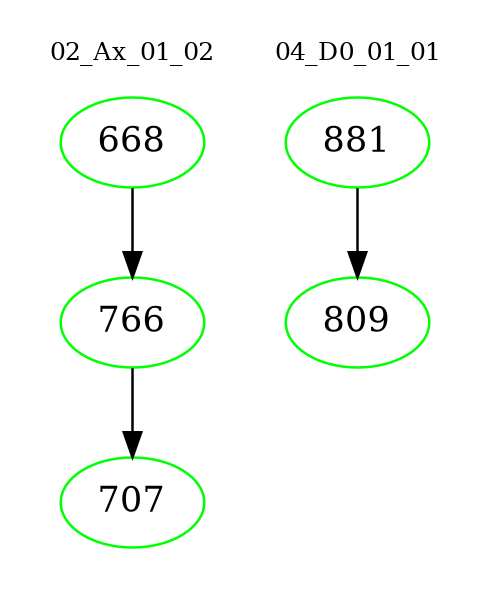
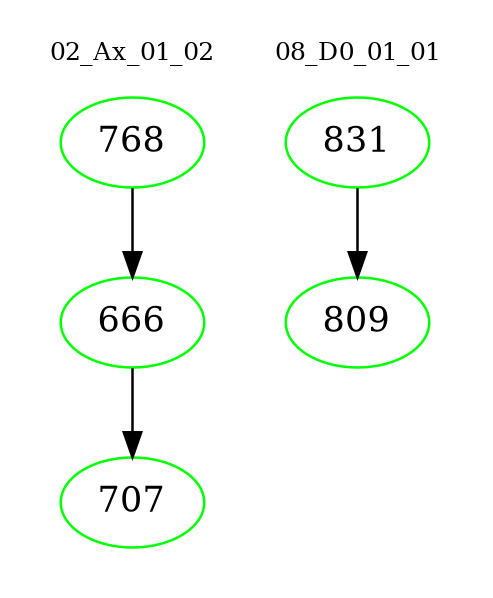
(359, 54) -> (359, 54)
(132, 142) -> (132, 142)
(358, 142) -> (358, 142)
(132, 322) -> (132, 322)
